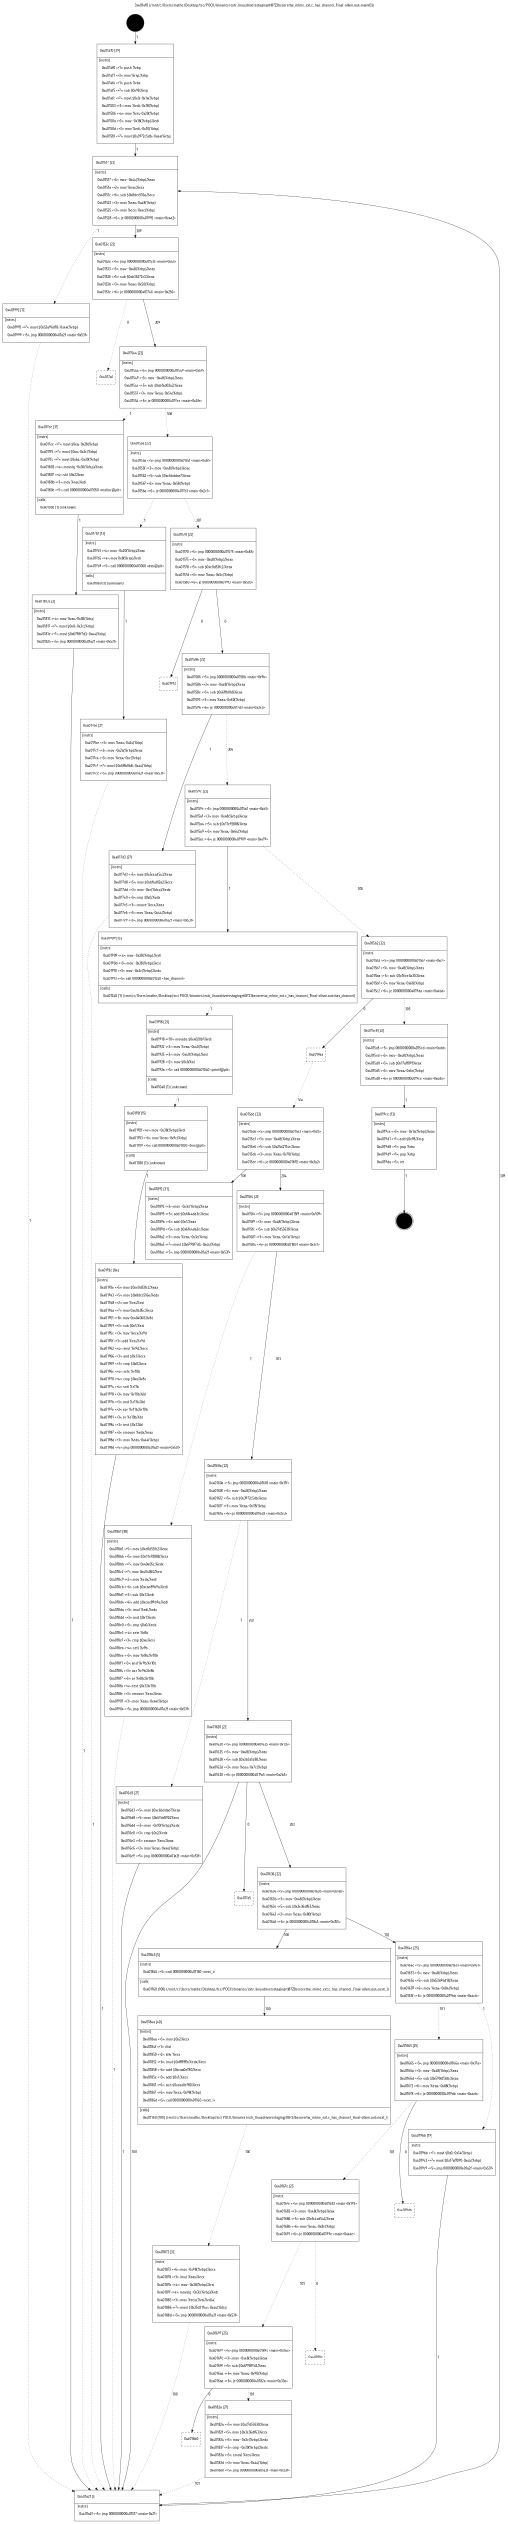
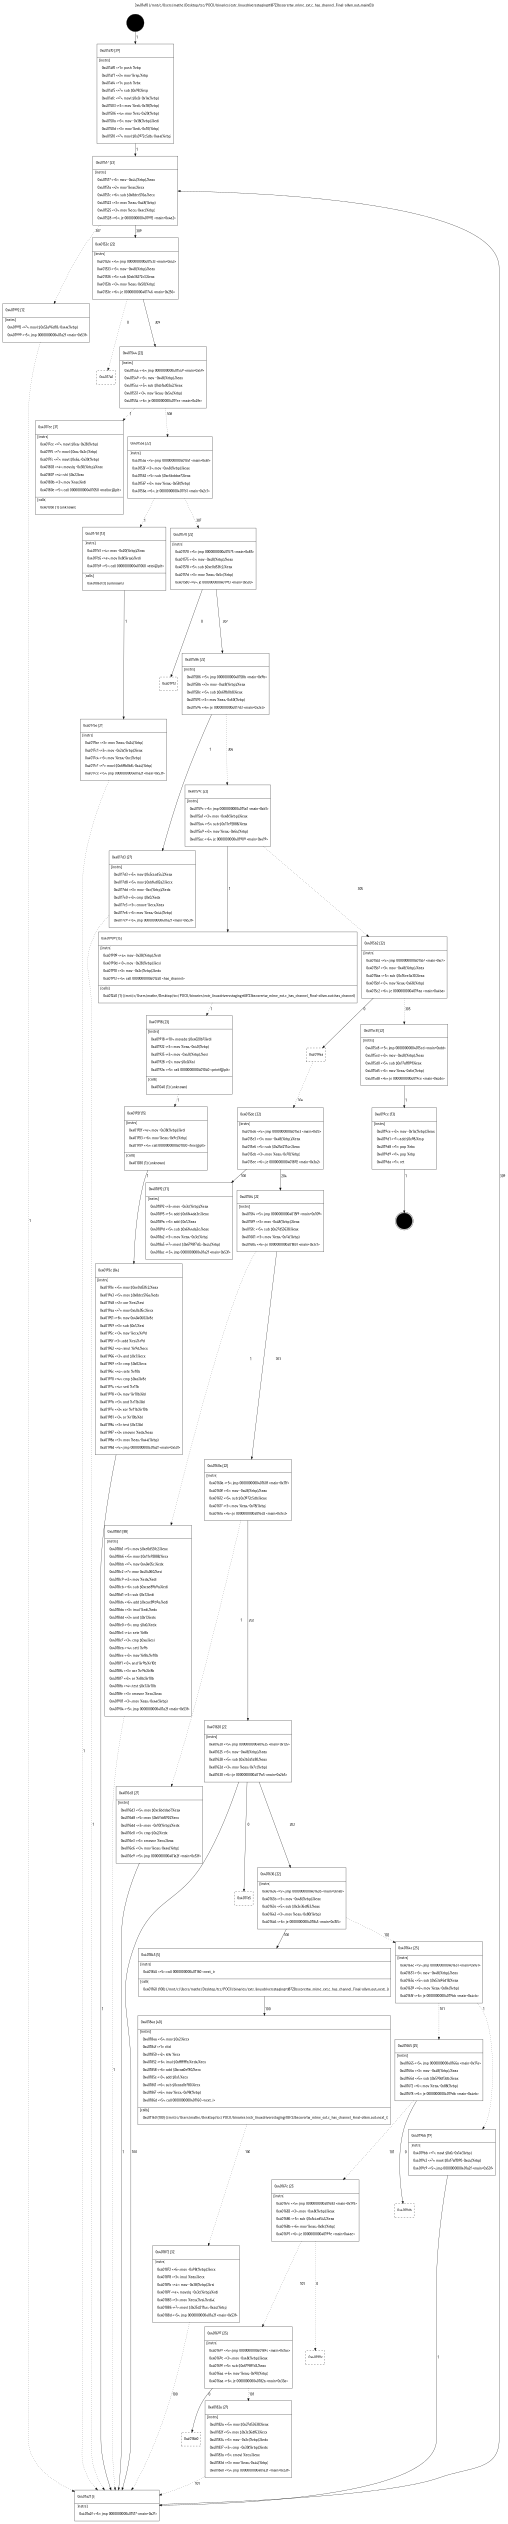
(98, 231) -> (98, 231)
(75, 622) -> none
(225, 622) -> (225, 622)
(370, 1929) -> (370, 1929)
